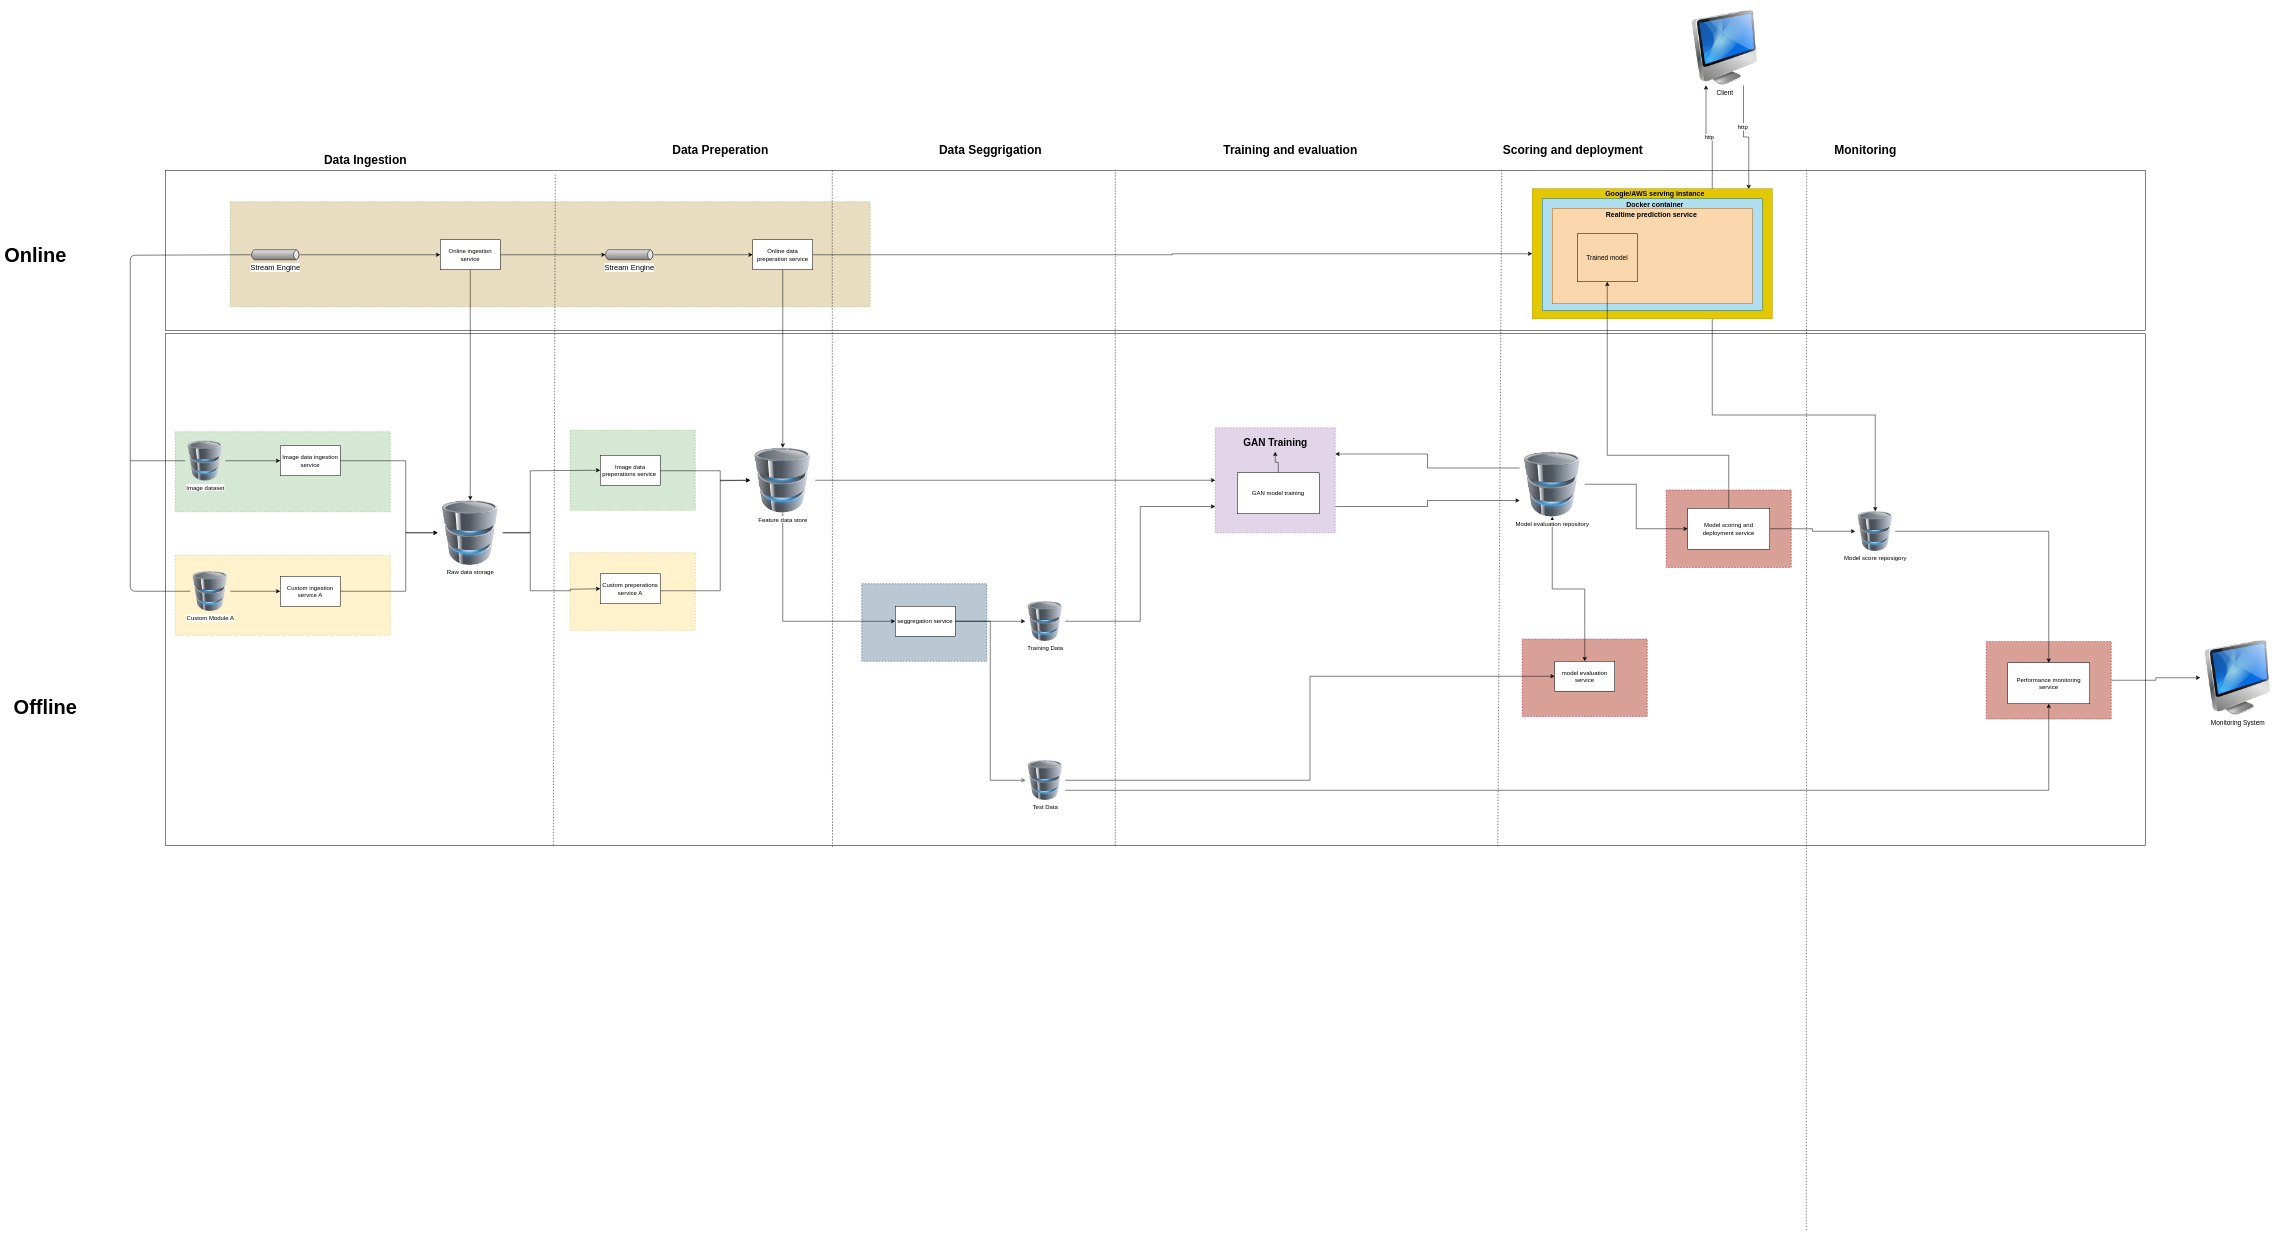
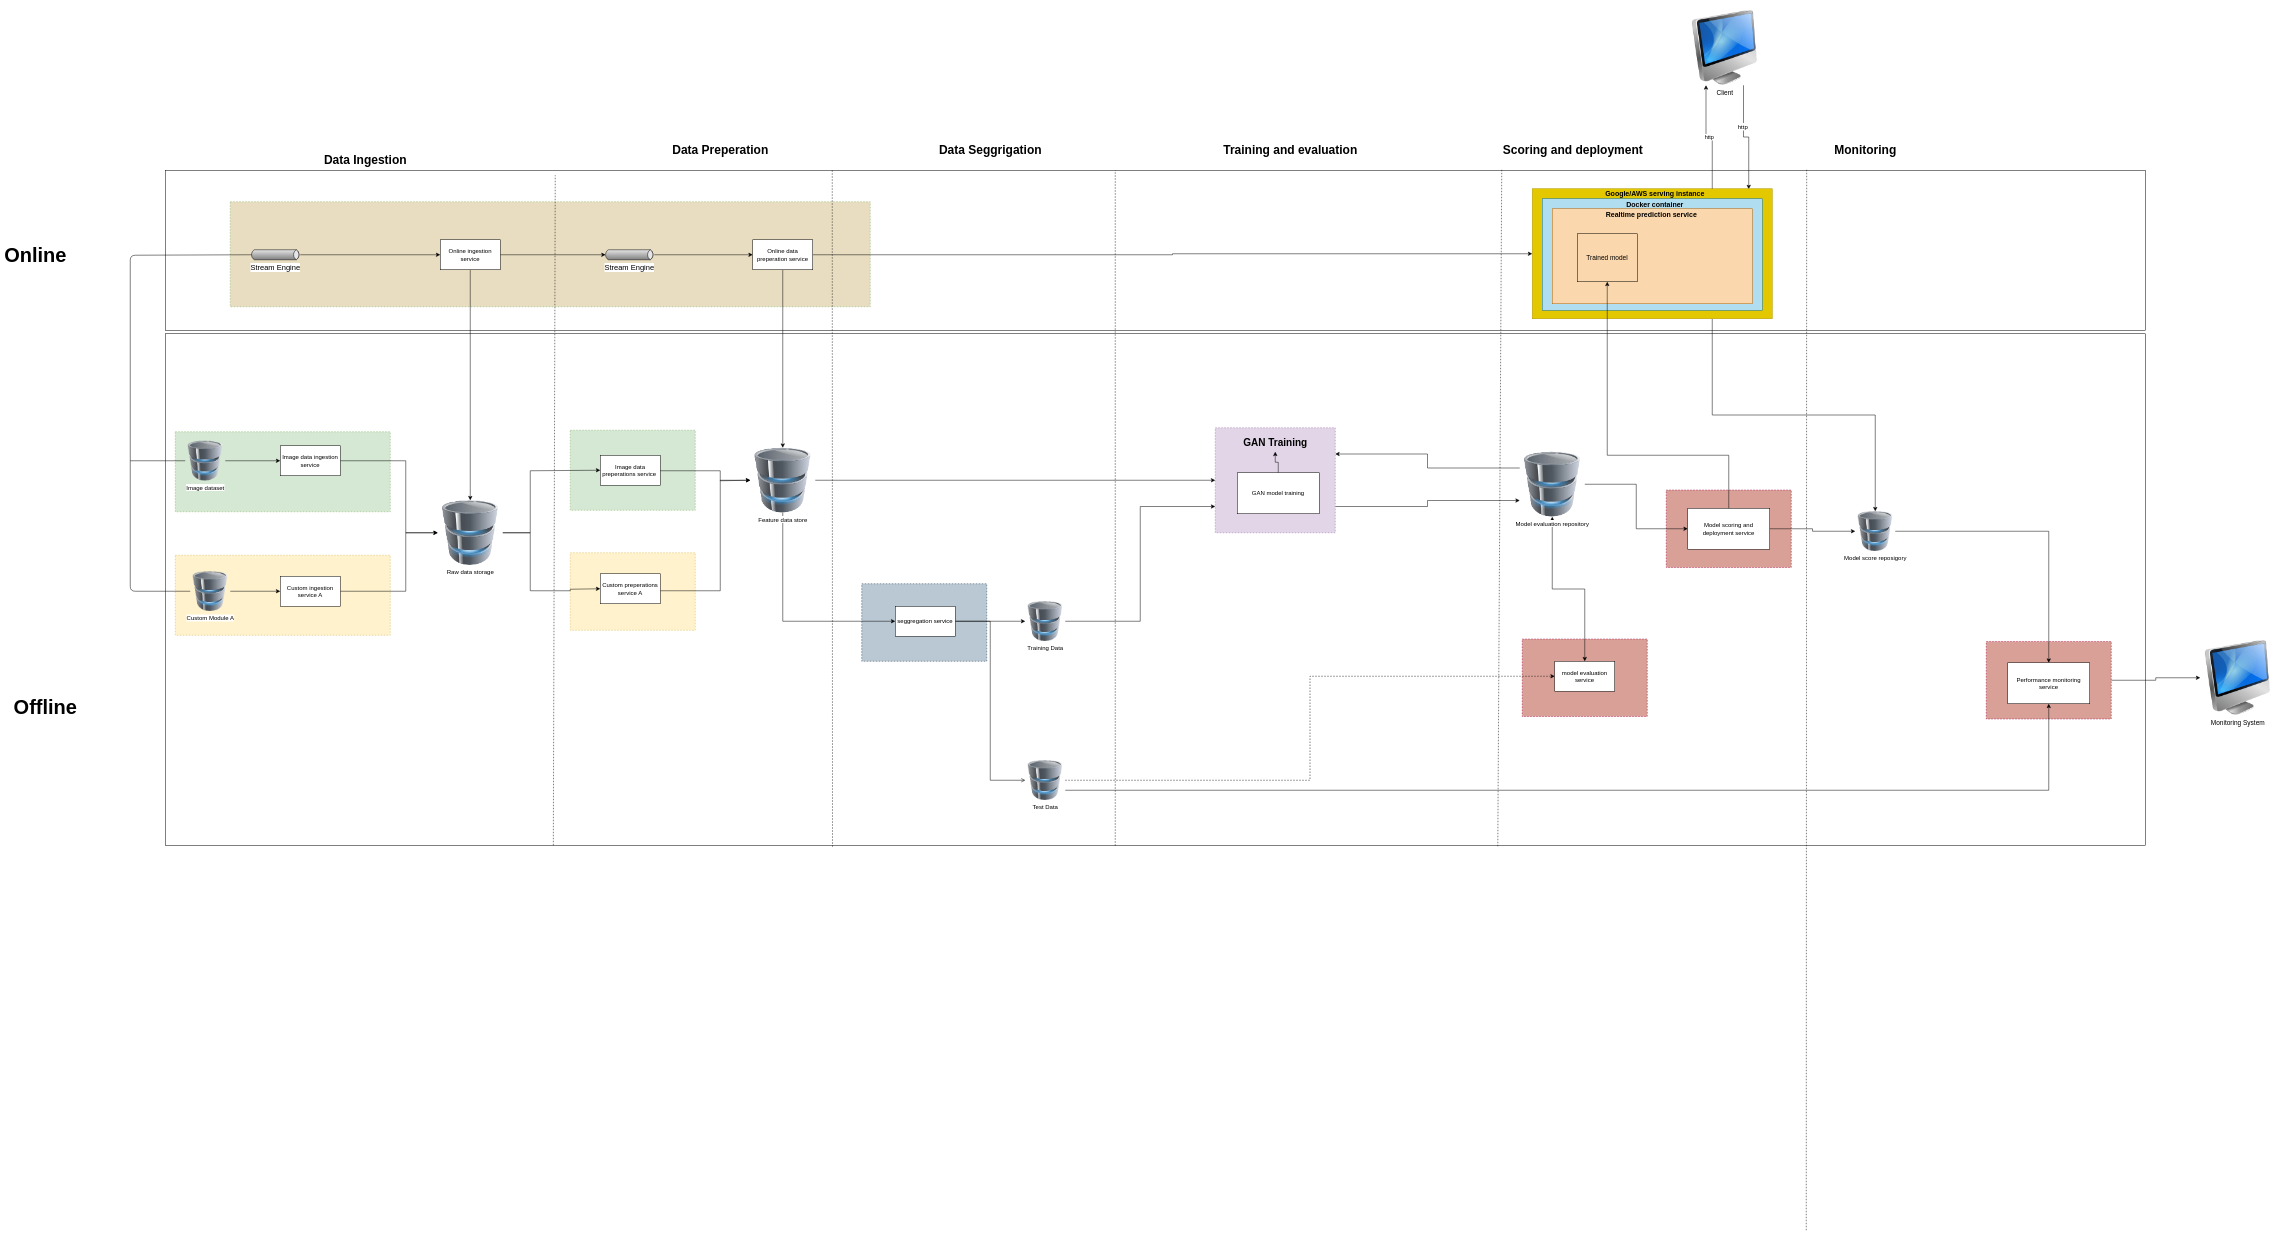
(1310, 731) -> (1310, 731)
